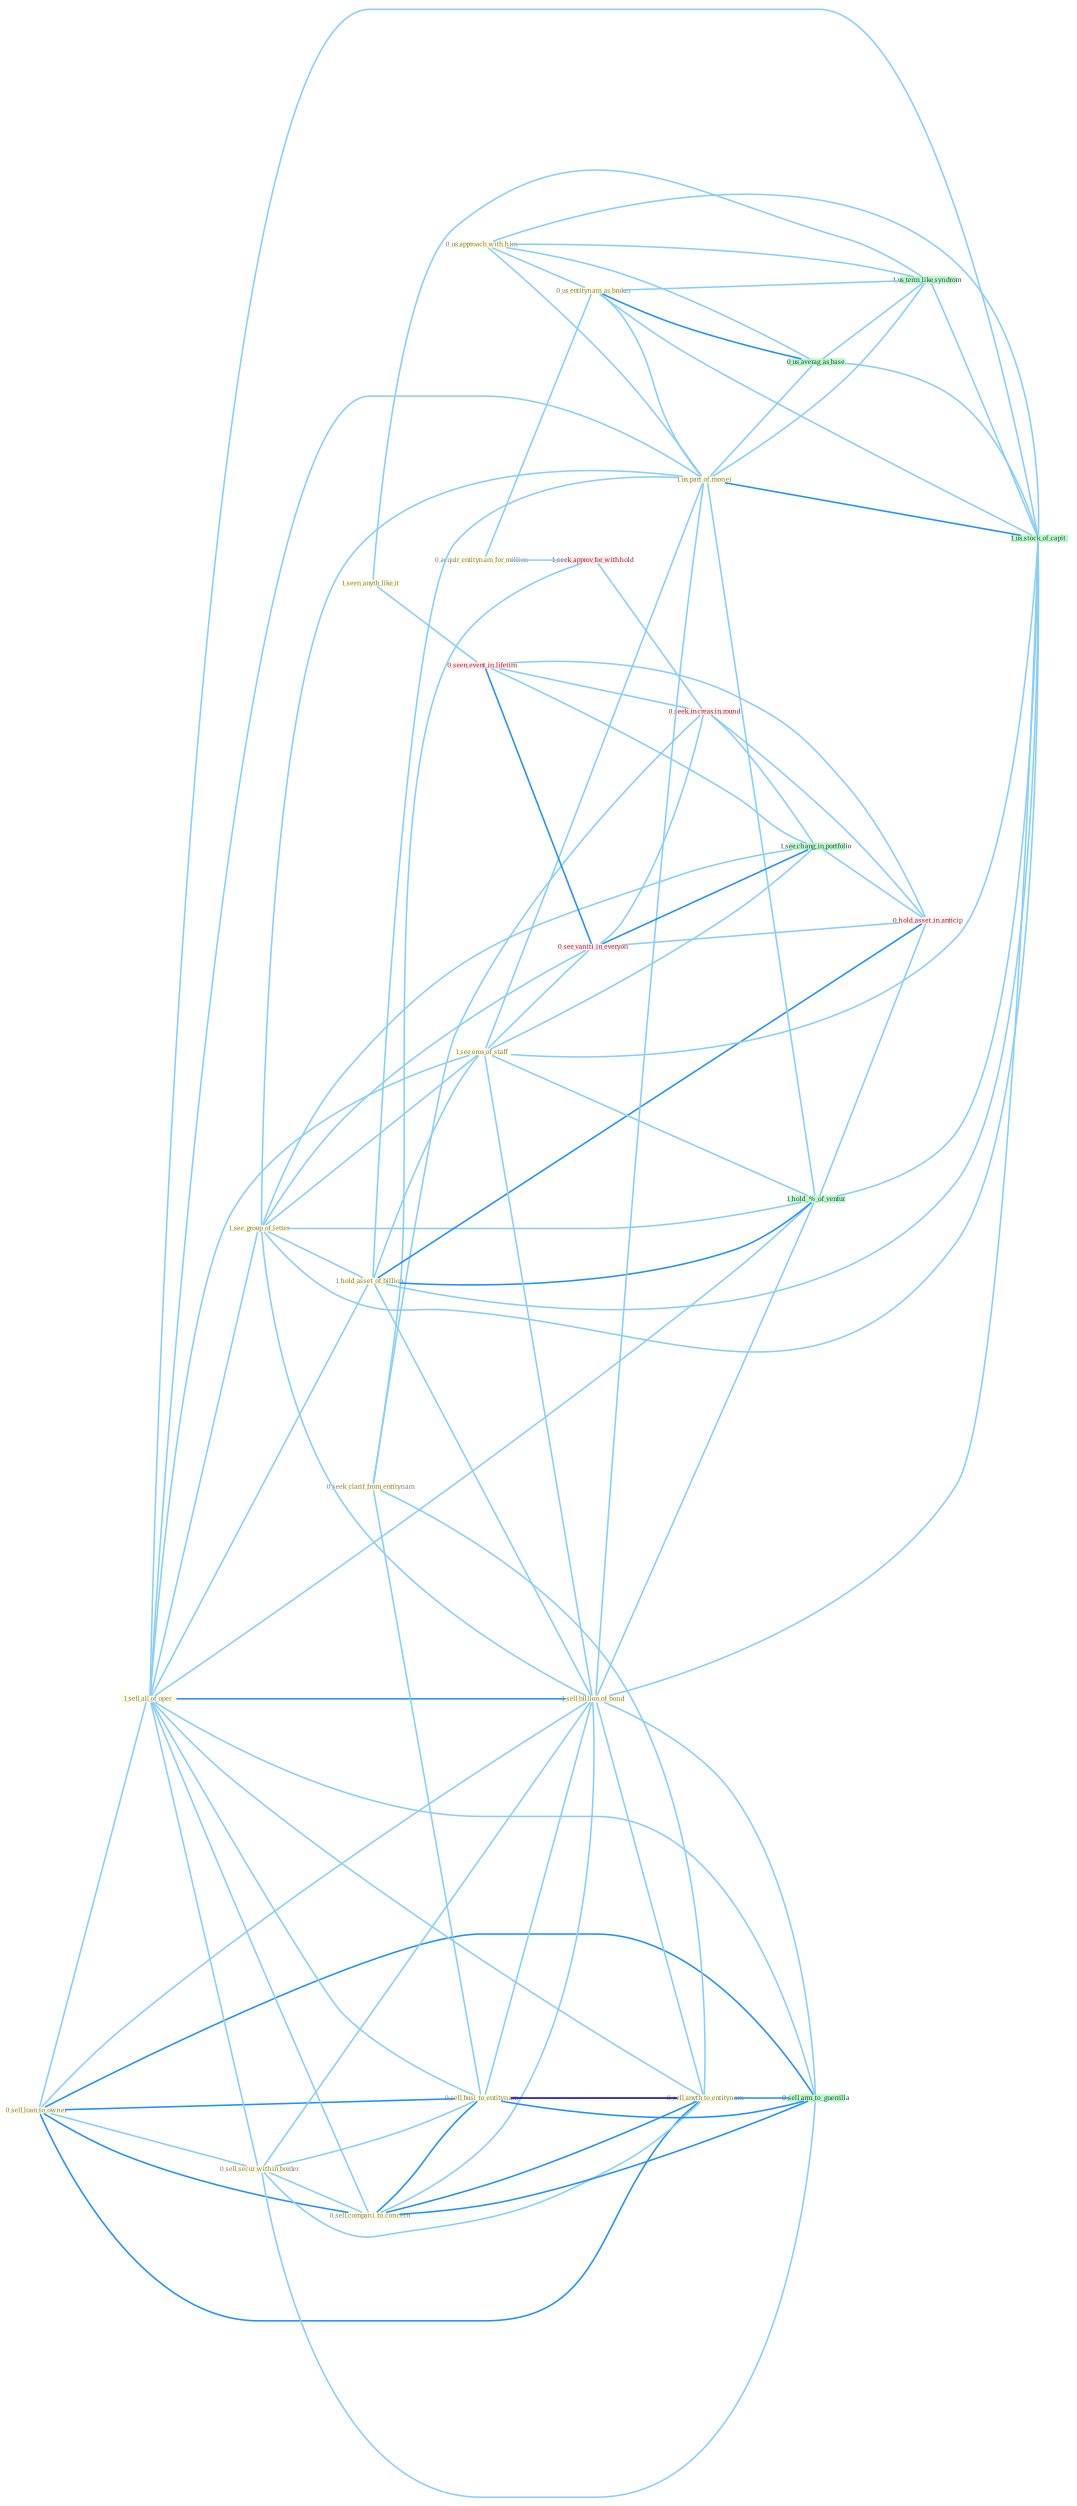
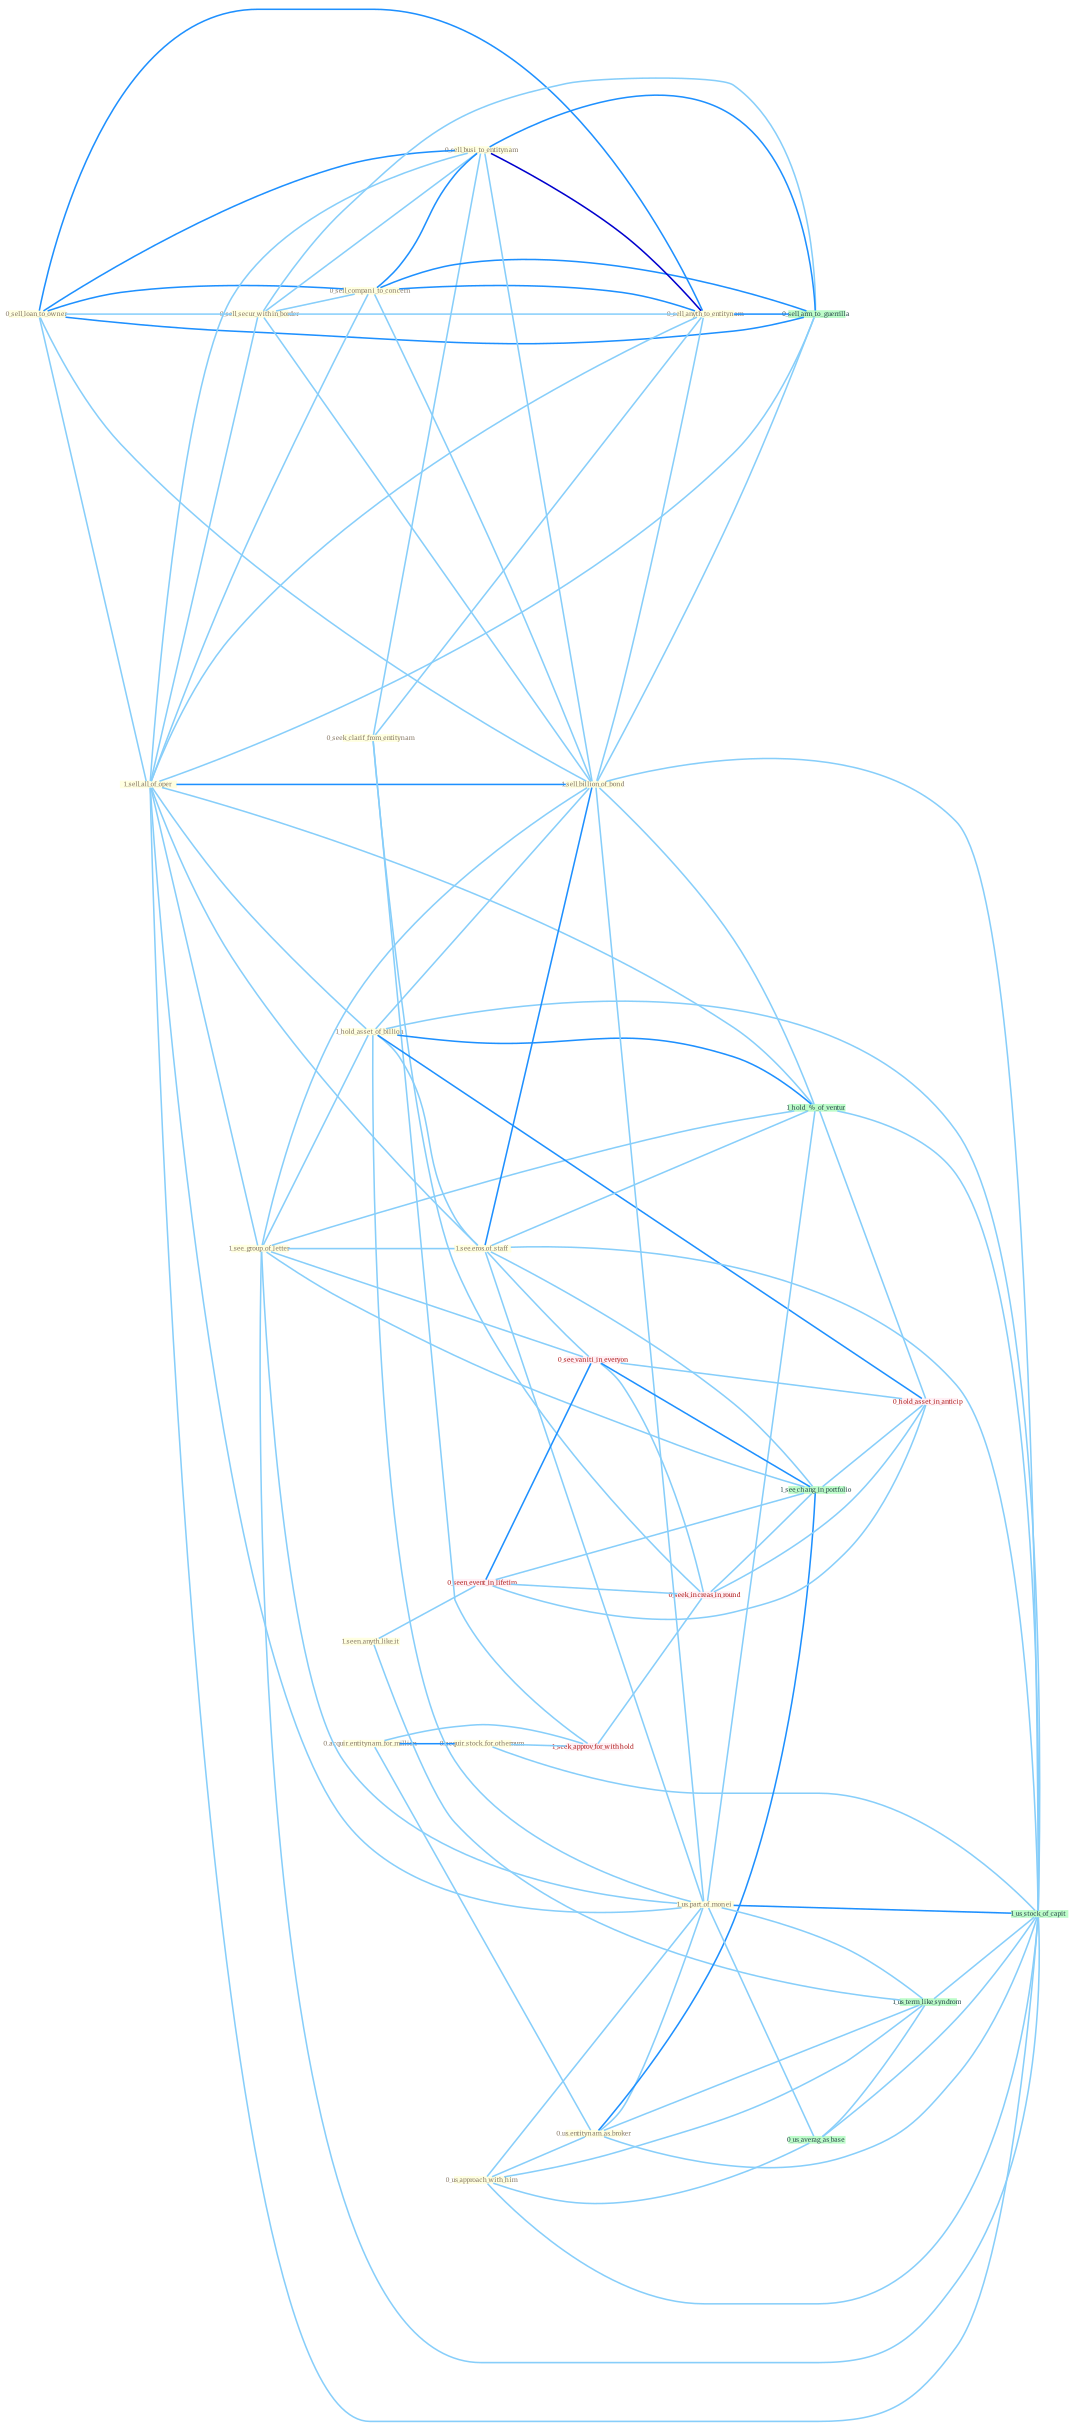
(700, 332) -> (763, 1832)
(538, 1376) -> (538, 1016)
none -> (483, 1744)
